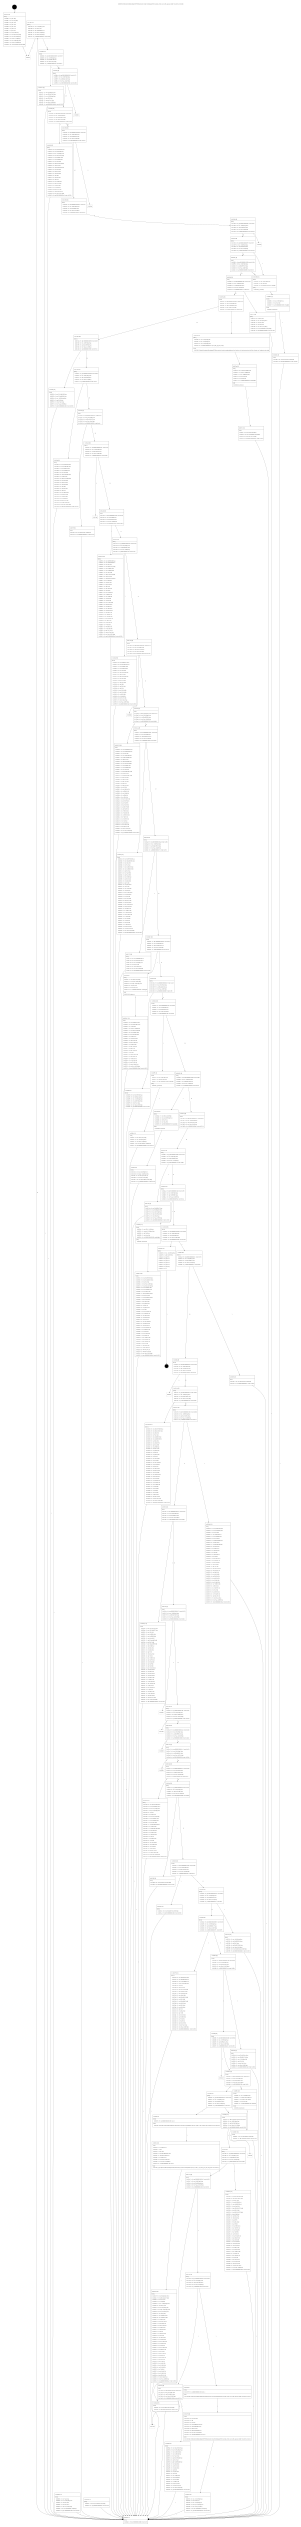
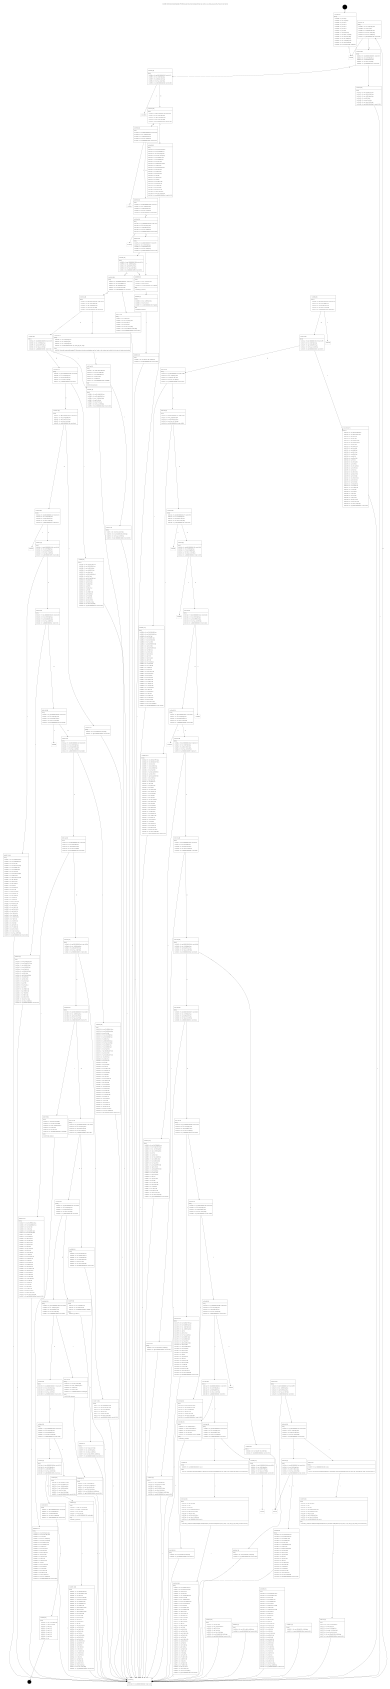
(189, 1259) -> none
(233, 2155) -> none
